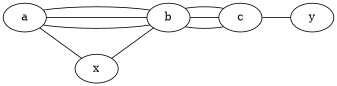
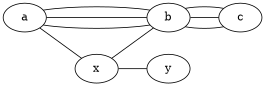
(276, 18) -> (133, 69)
